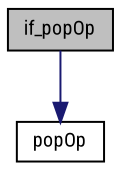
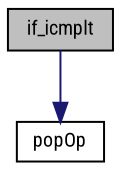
(60, 30) -> (60, 30)
